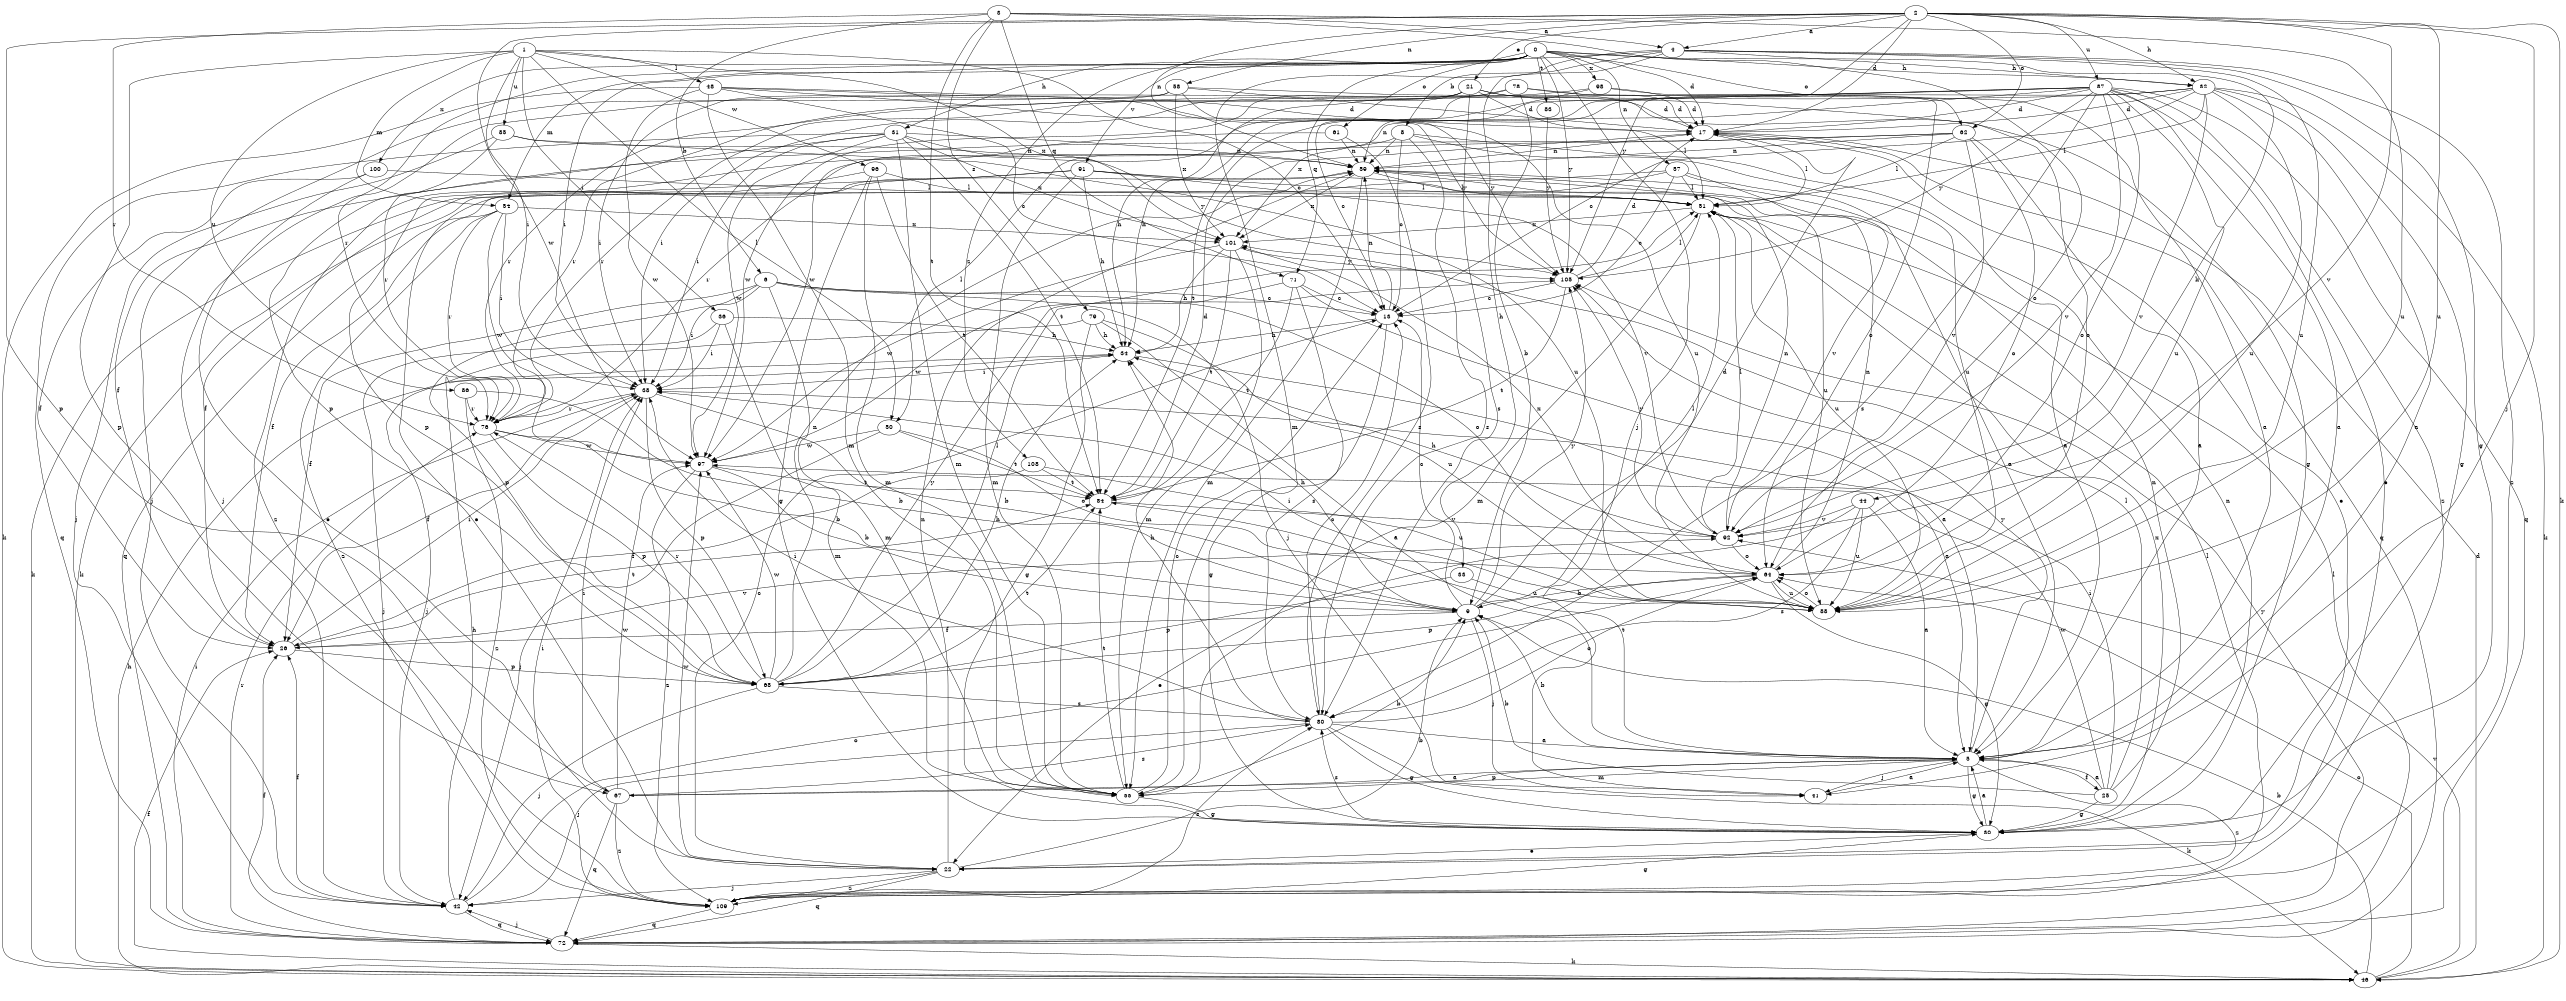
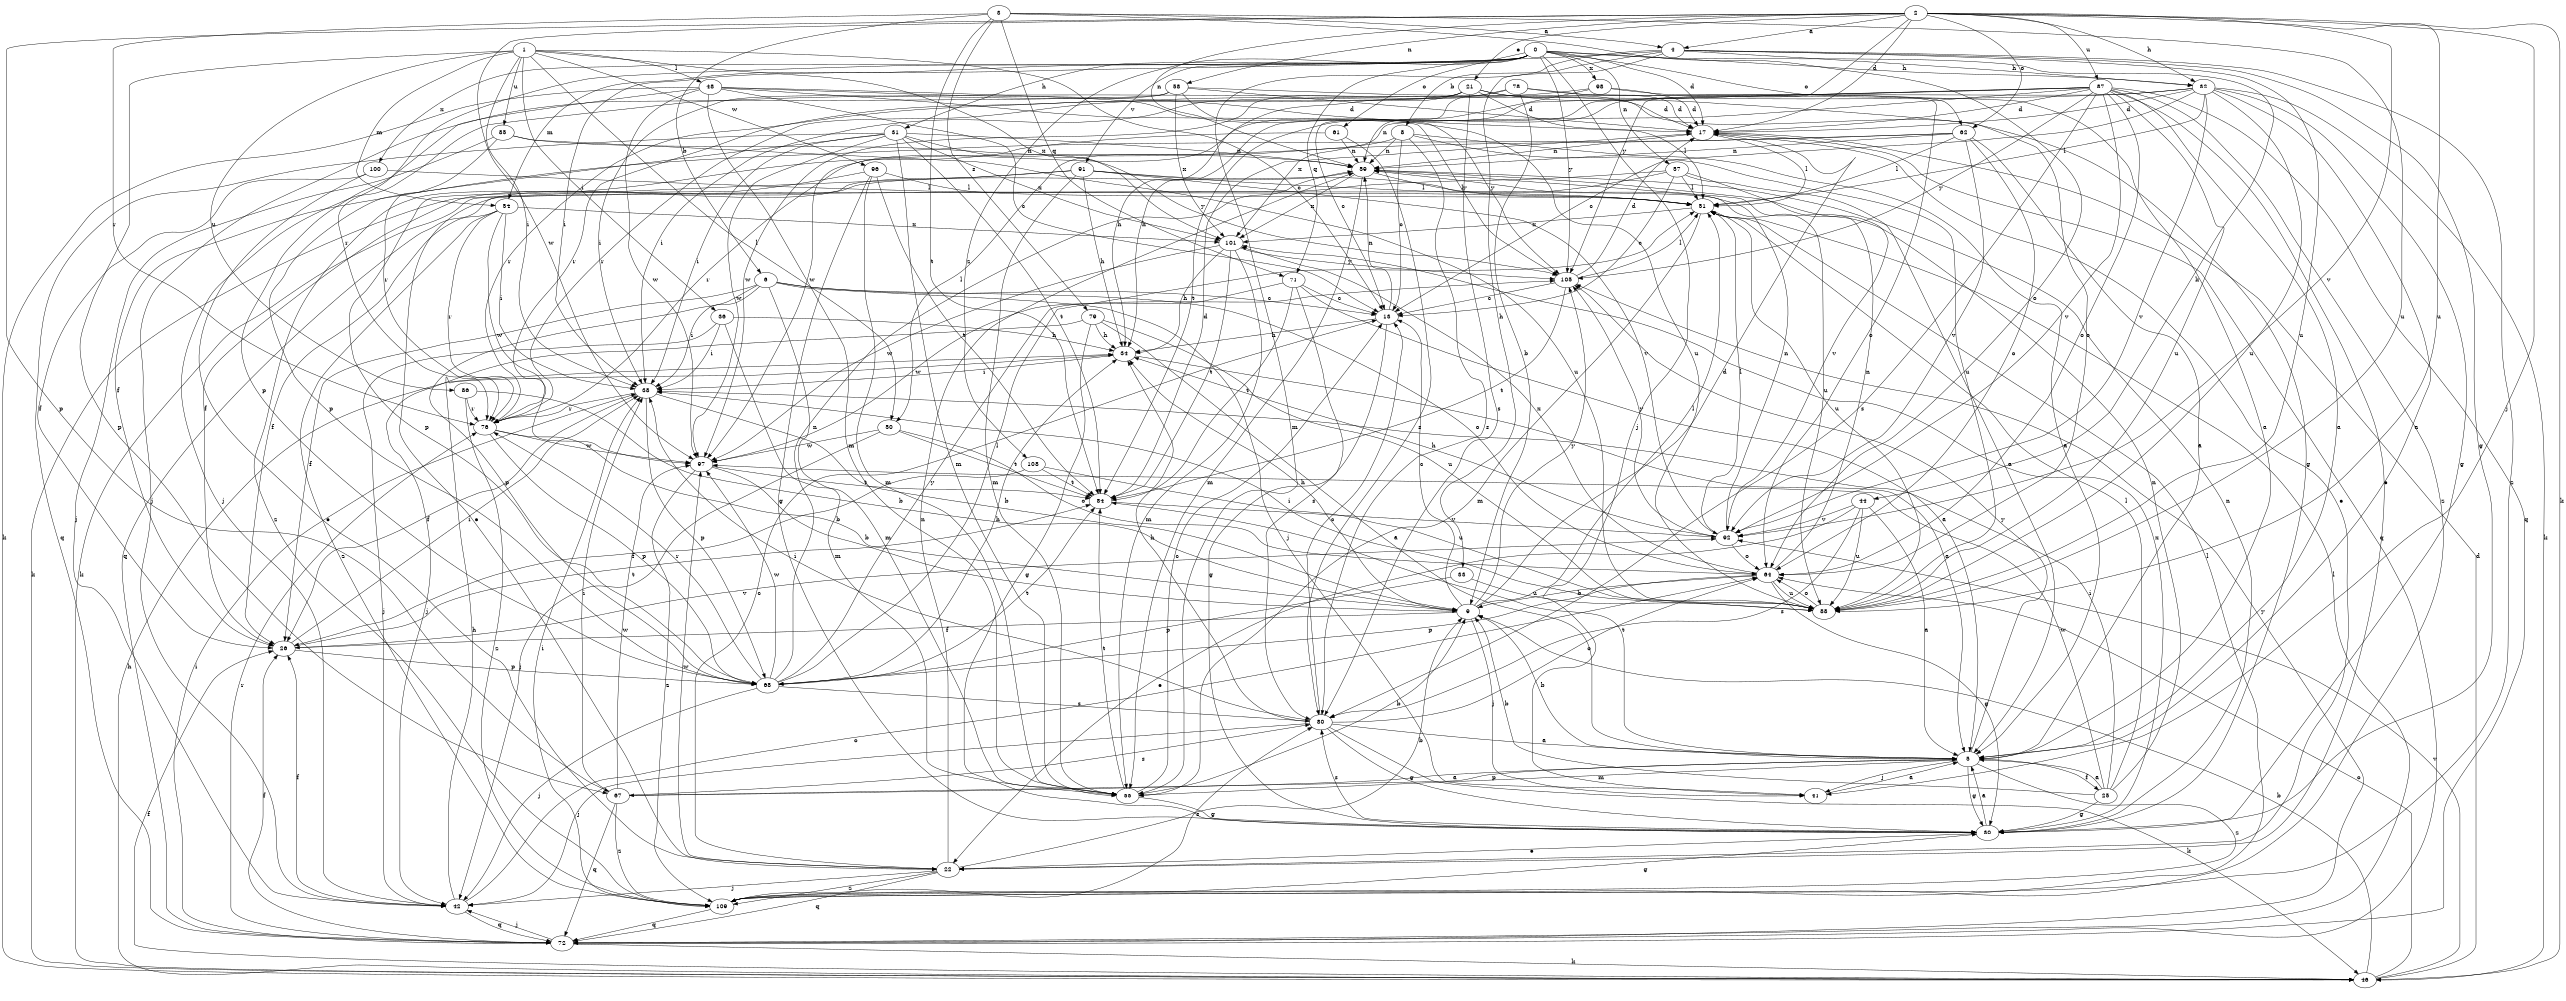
(1548, 110) -> none
none -> (242, 352)
